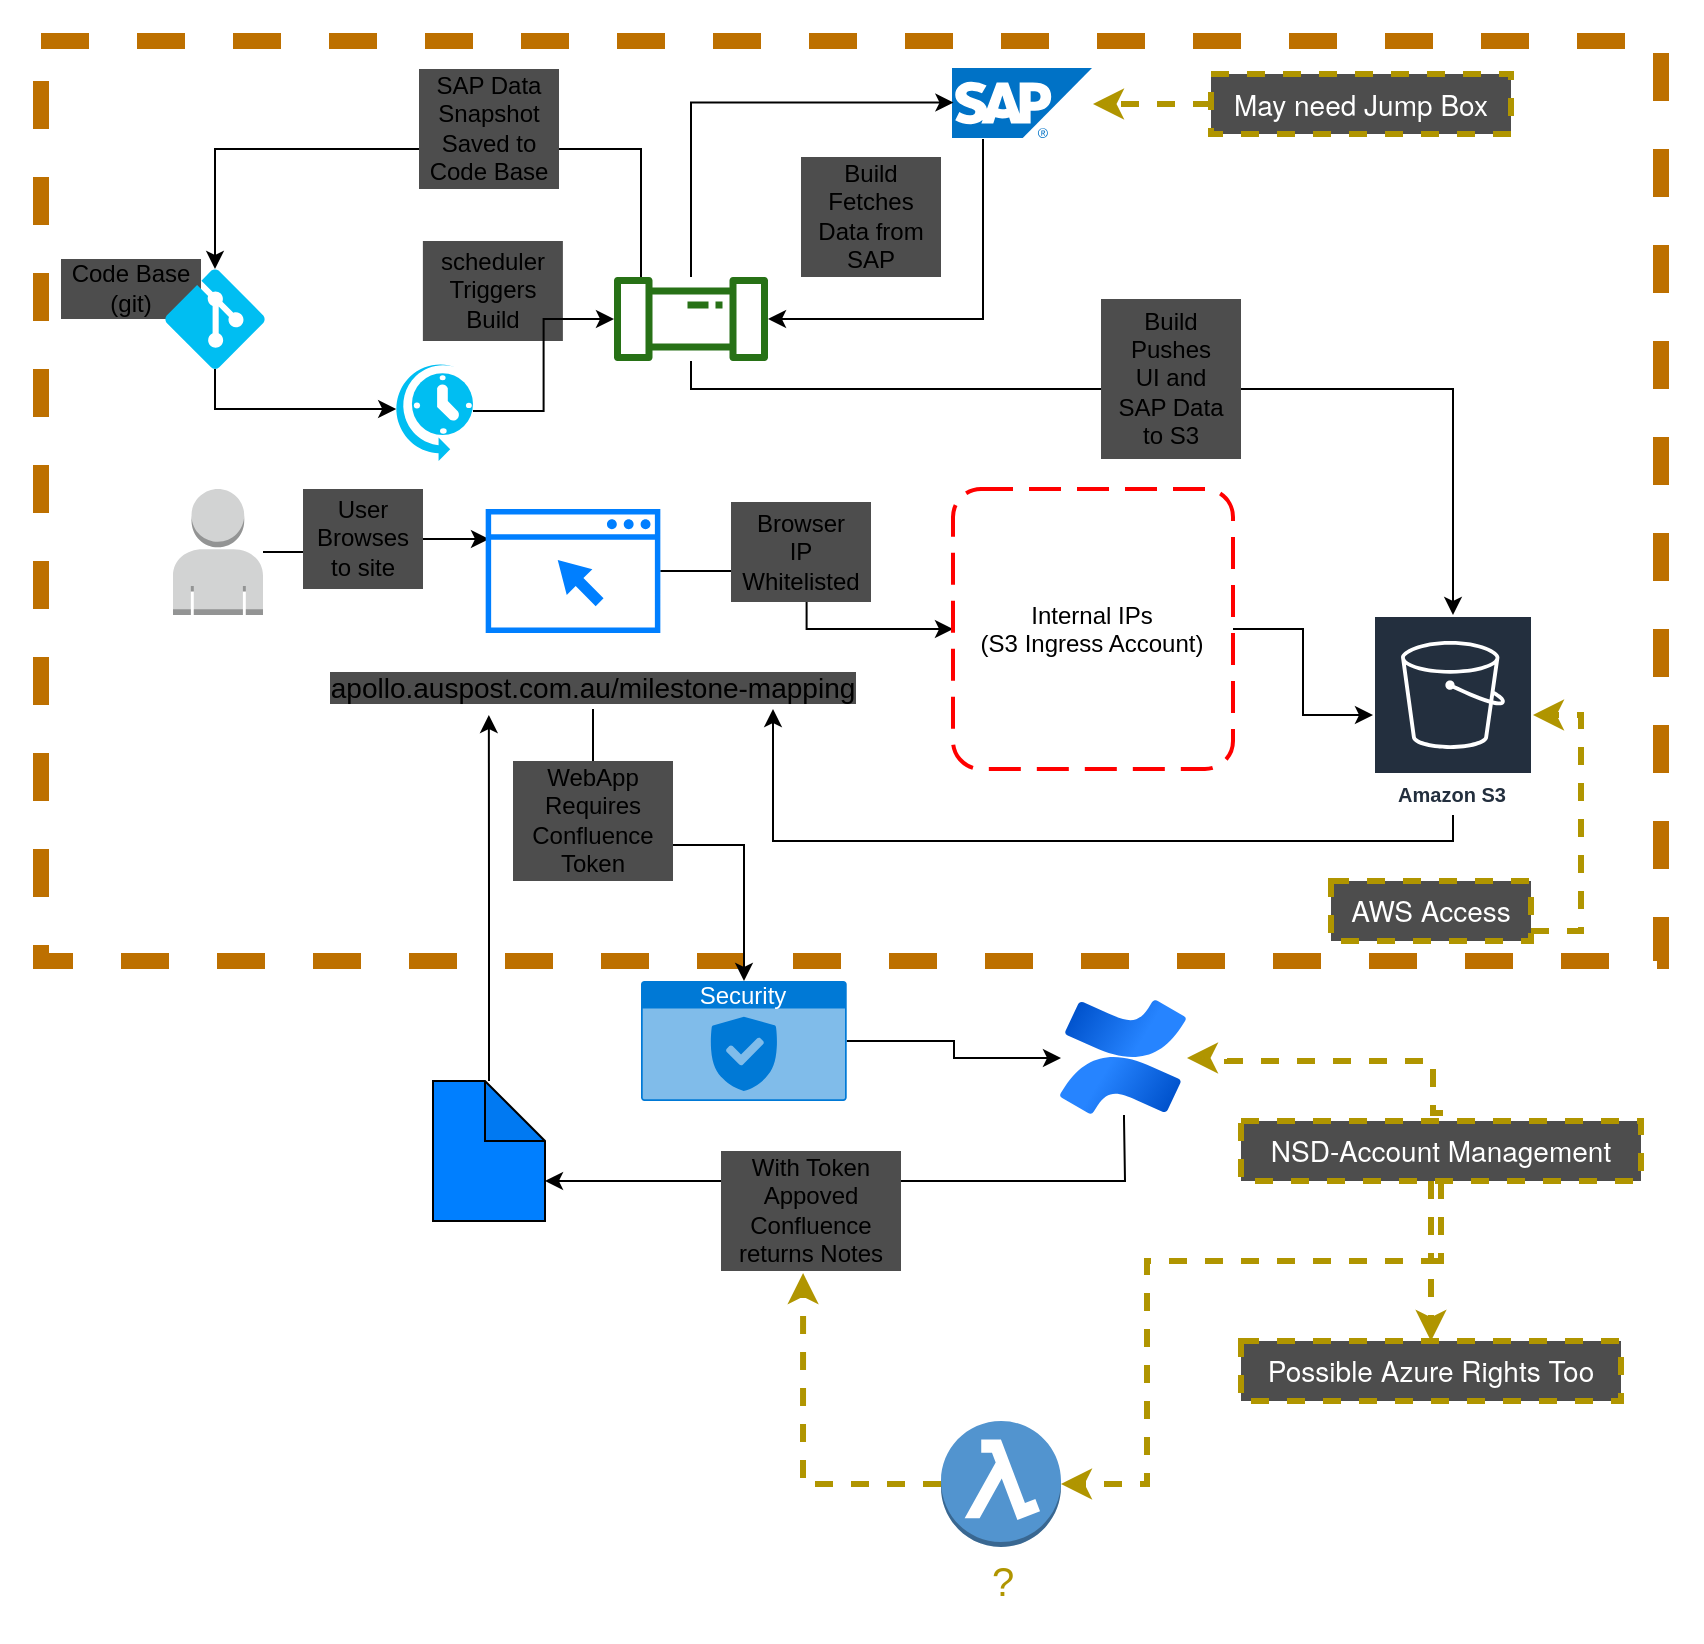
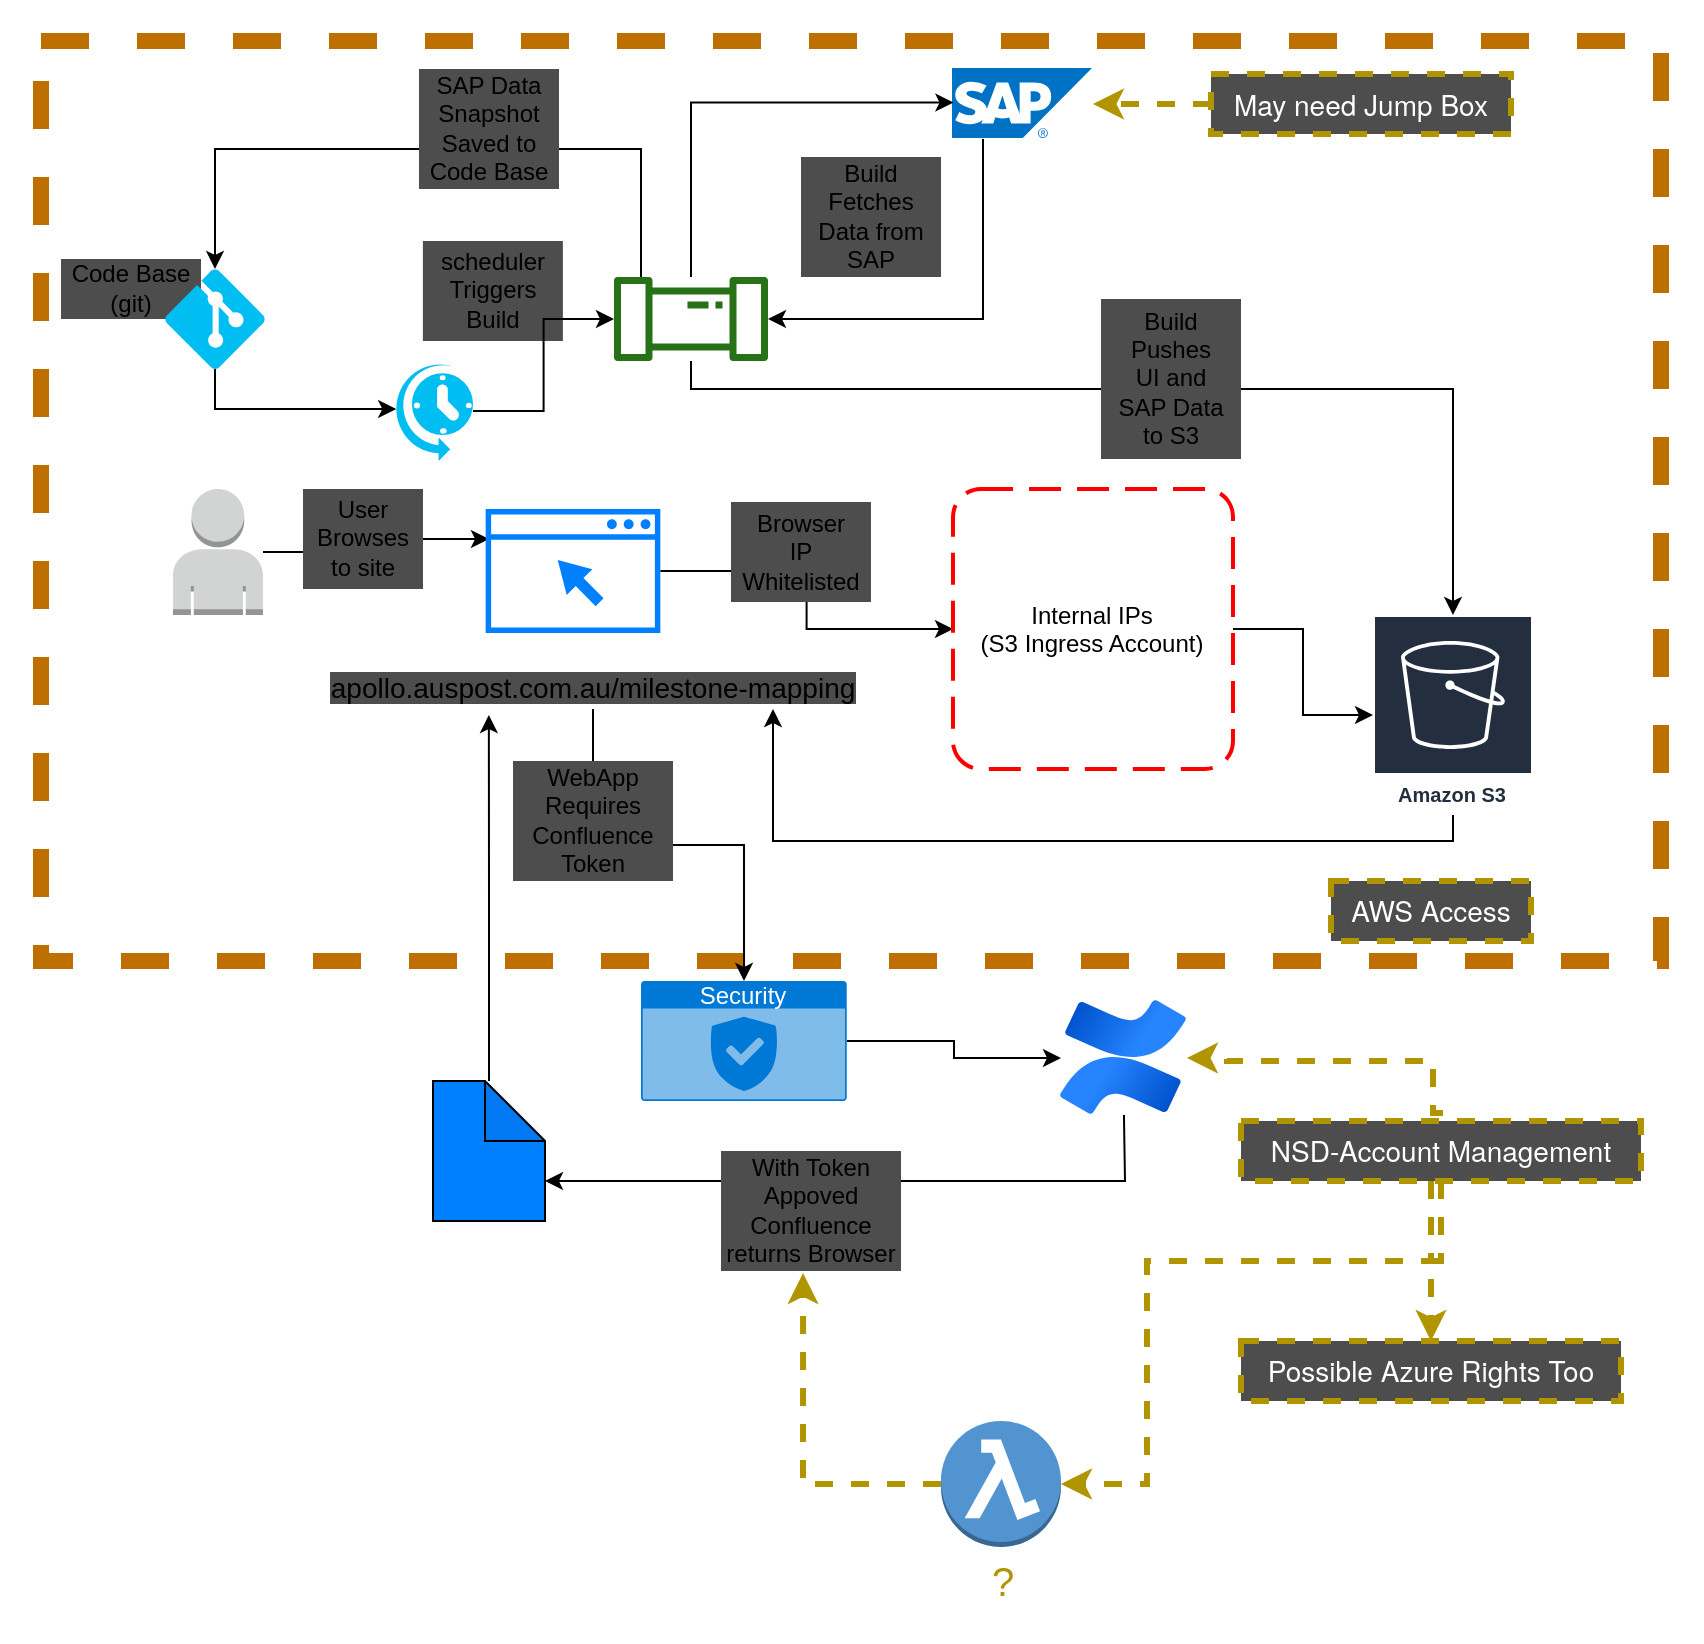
(1576, 931) -> none
(812, 1211) -> (812, 1211)
